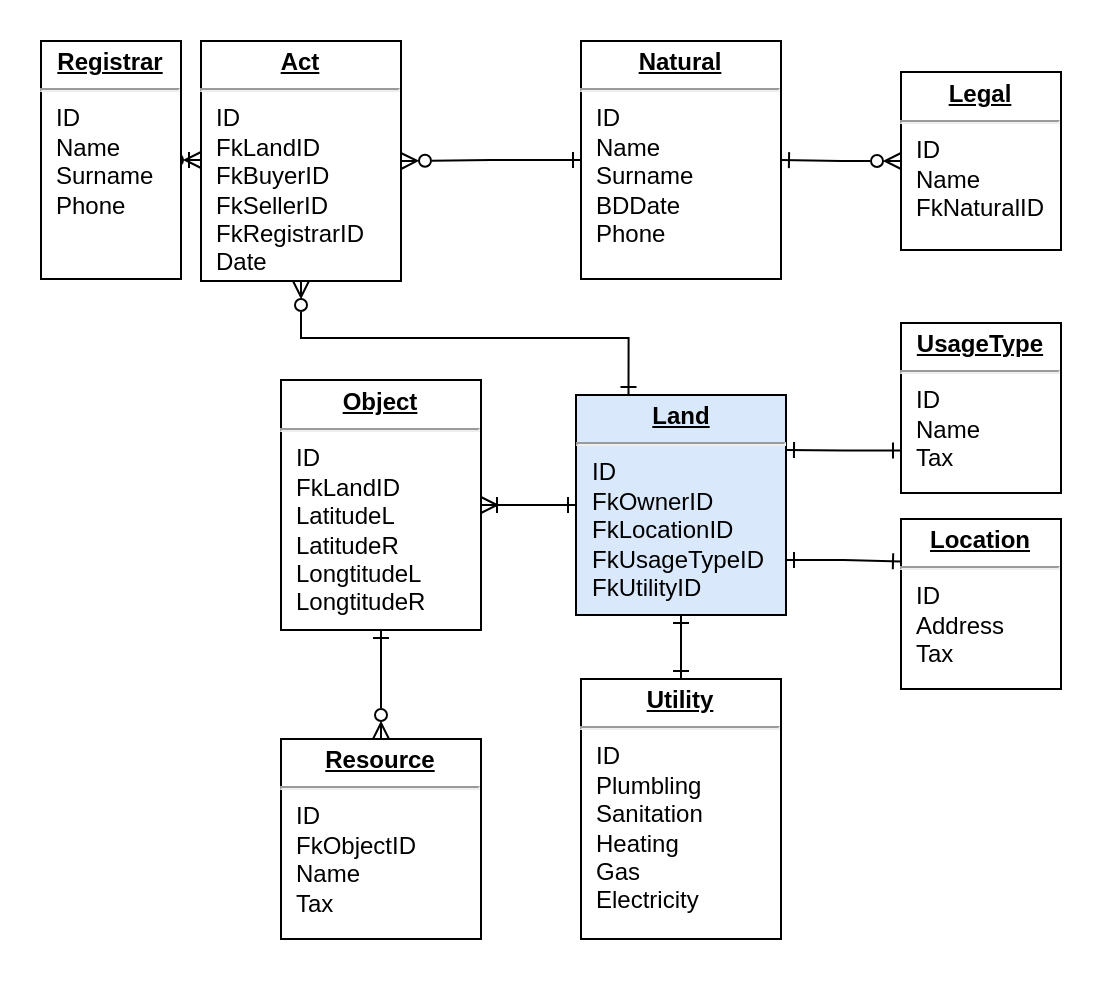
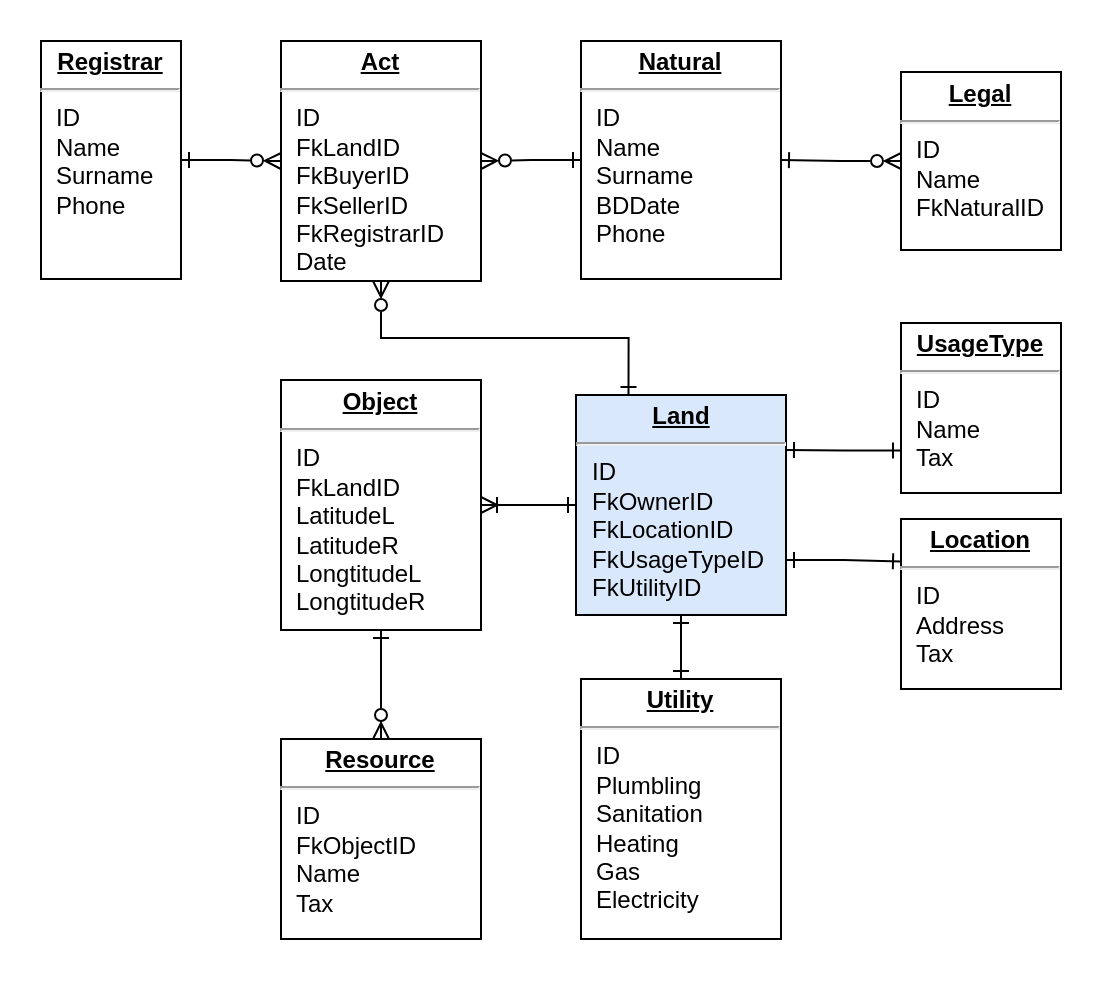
(301, 161) -> (381, 161)
